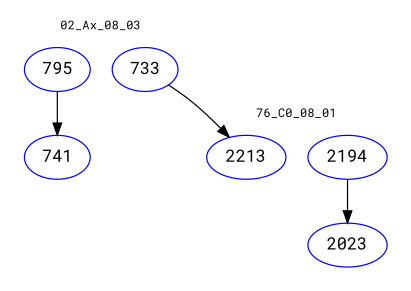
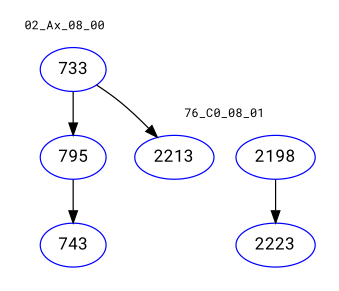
(101, 26) -> (65, 26)
none -> (73, 107)
(57, 157) -> (73, 245)
(348, 157) -> (276, 157)
(348, 245) -> (276, 245)
